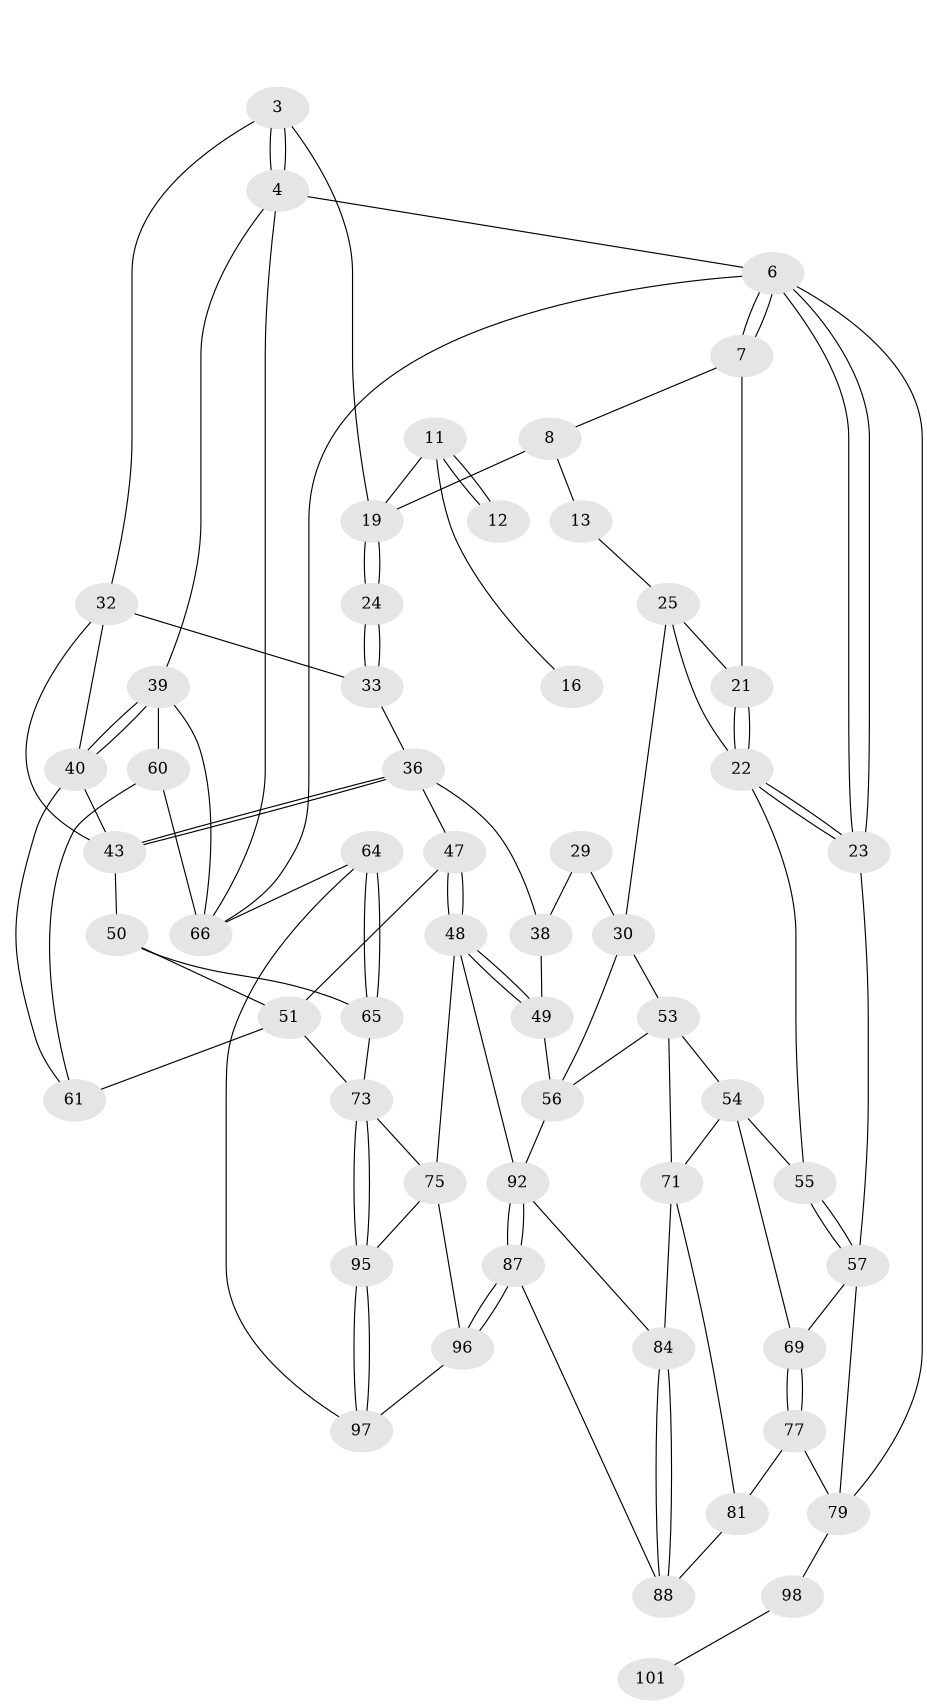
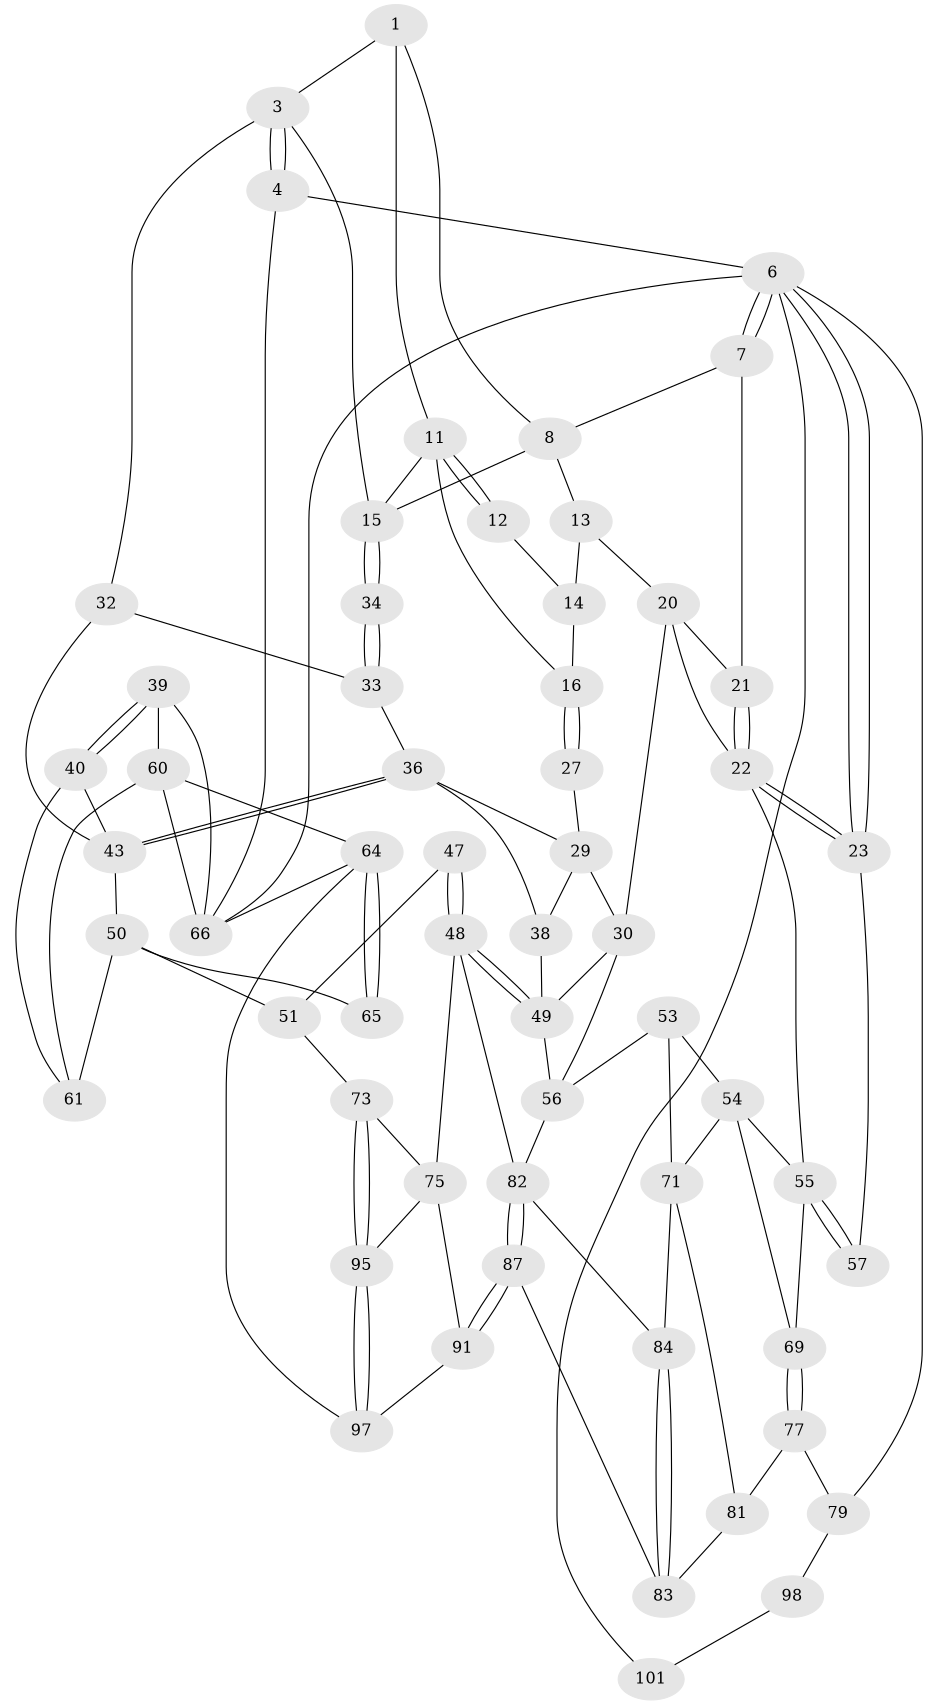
none -> (396, 25)
(201, 433) -> none
(372, 521) -> (372, 521)
(372, 604) -> (372, 604)
none -> (574, 604)
(668, 604) -> (668, 604)
(91, 687) -> none
none -> (572, 770)
none -> (249, 805)
(434, 811) -> (497, 811)
(646, 976) -> (583, 976)
none -> (725, 1002)
(182, 1059) -> (96, 1018)
(367, 1059) -> none
(518, 1183) -> (518, 1183)
(826, 1307) -> (800, 1266)
(463, 1348) -> (463, 1348)
(848, 1390) -> none
(664, 1597) -> (664, 1597)
